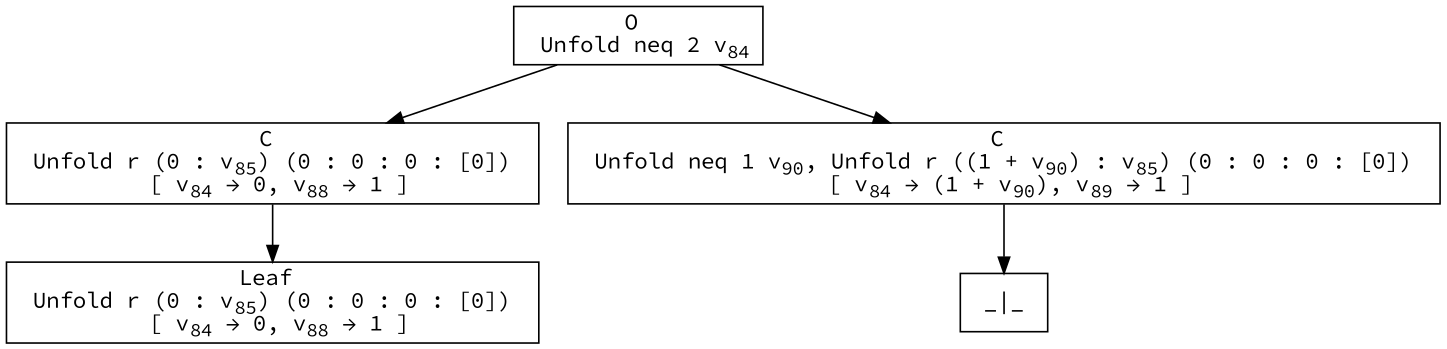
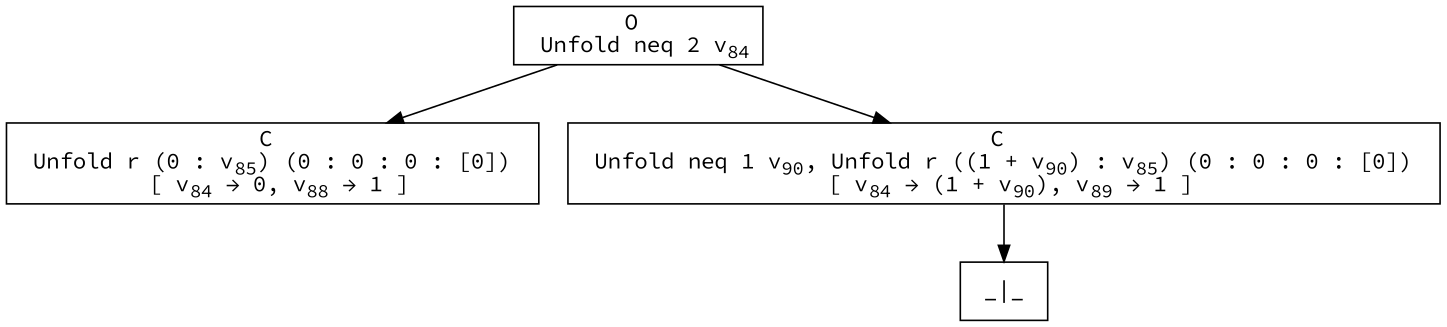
(273, 303) -> none
